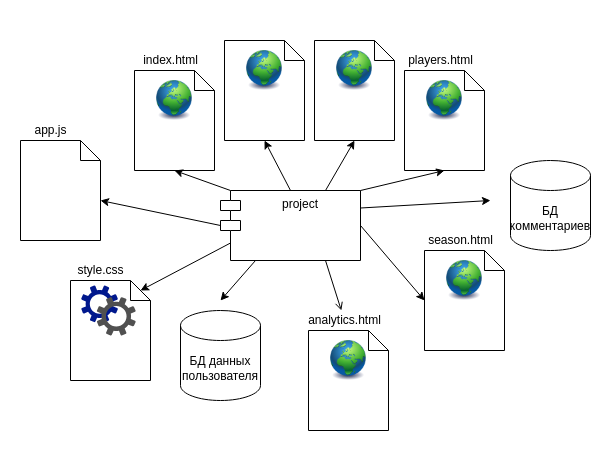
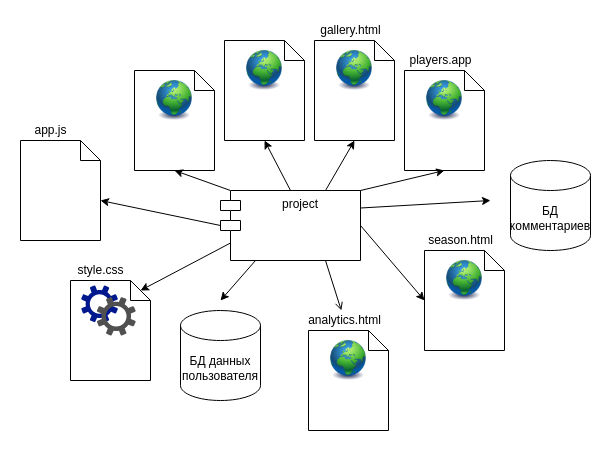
none -> (351, 31)
(171, 61) -> none
(441, 61) -> (441, 61)
